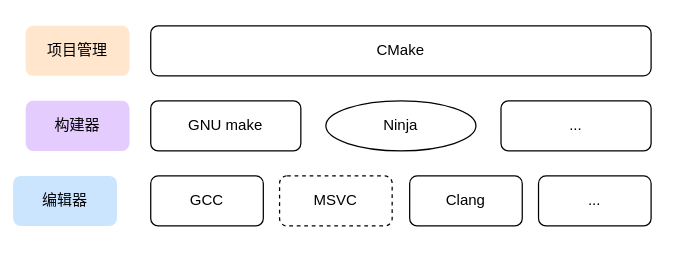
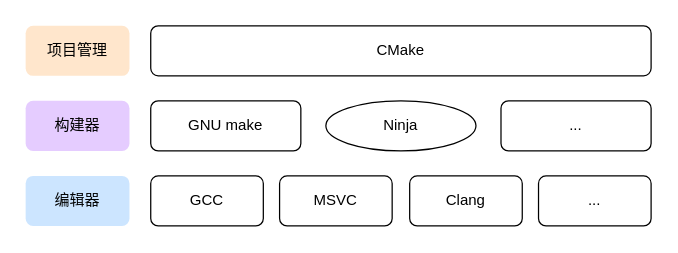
(65, 201) -> (78, 201)
(336, 201) -> (336, 201)
